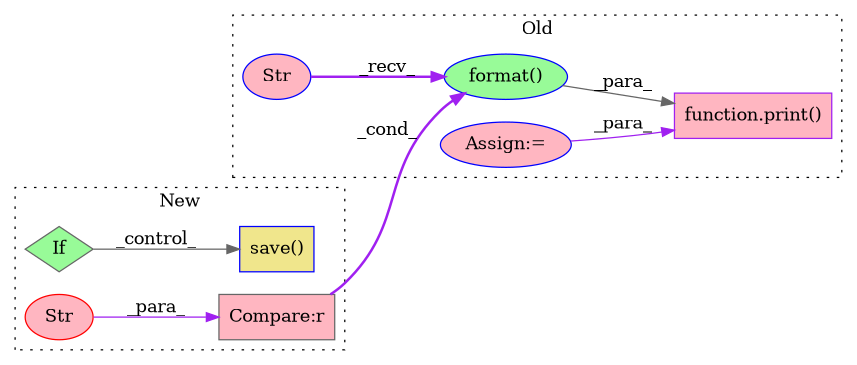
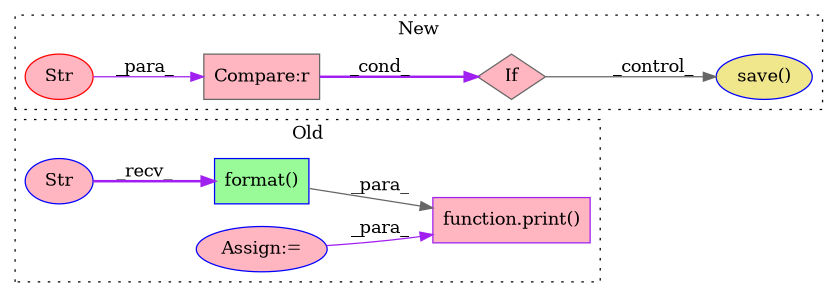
(506, 77) -> (262, 181)
(393, 198) -> (392, 77)
(59, 249) -> (511, 77)
(277, 249) -> (764, 77)
